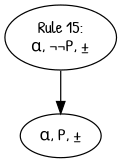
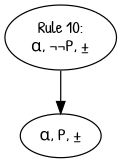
(61, 38) -> (61, 38)
